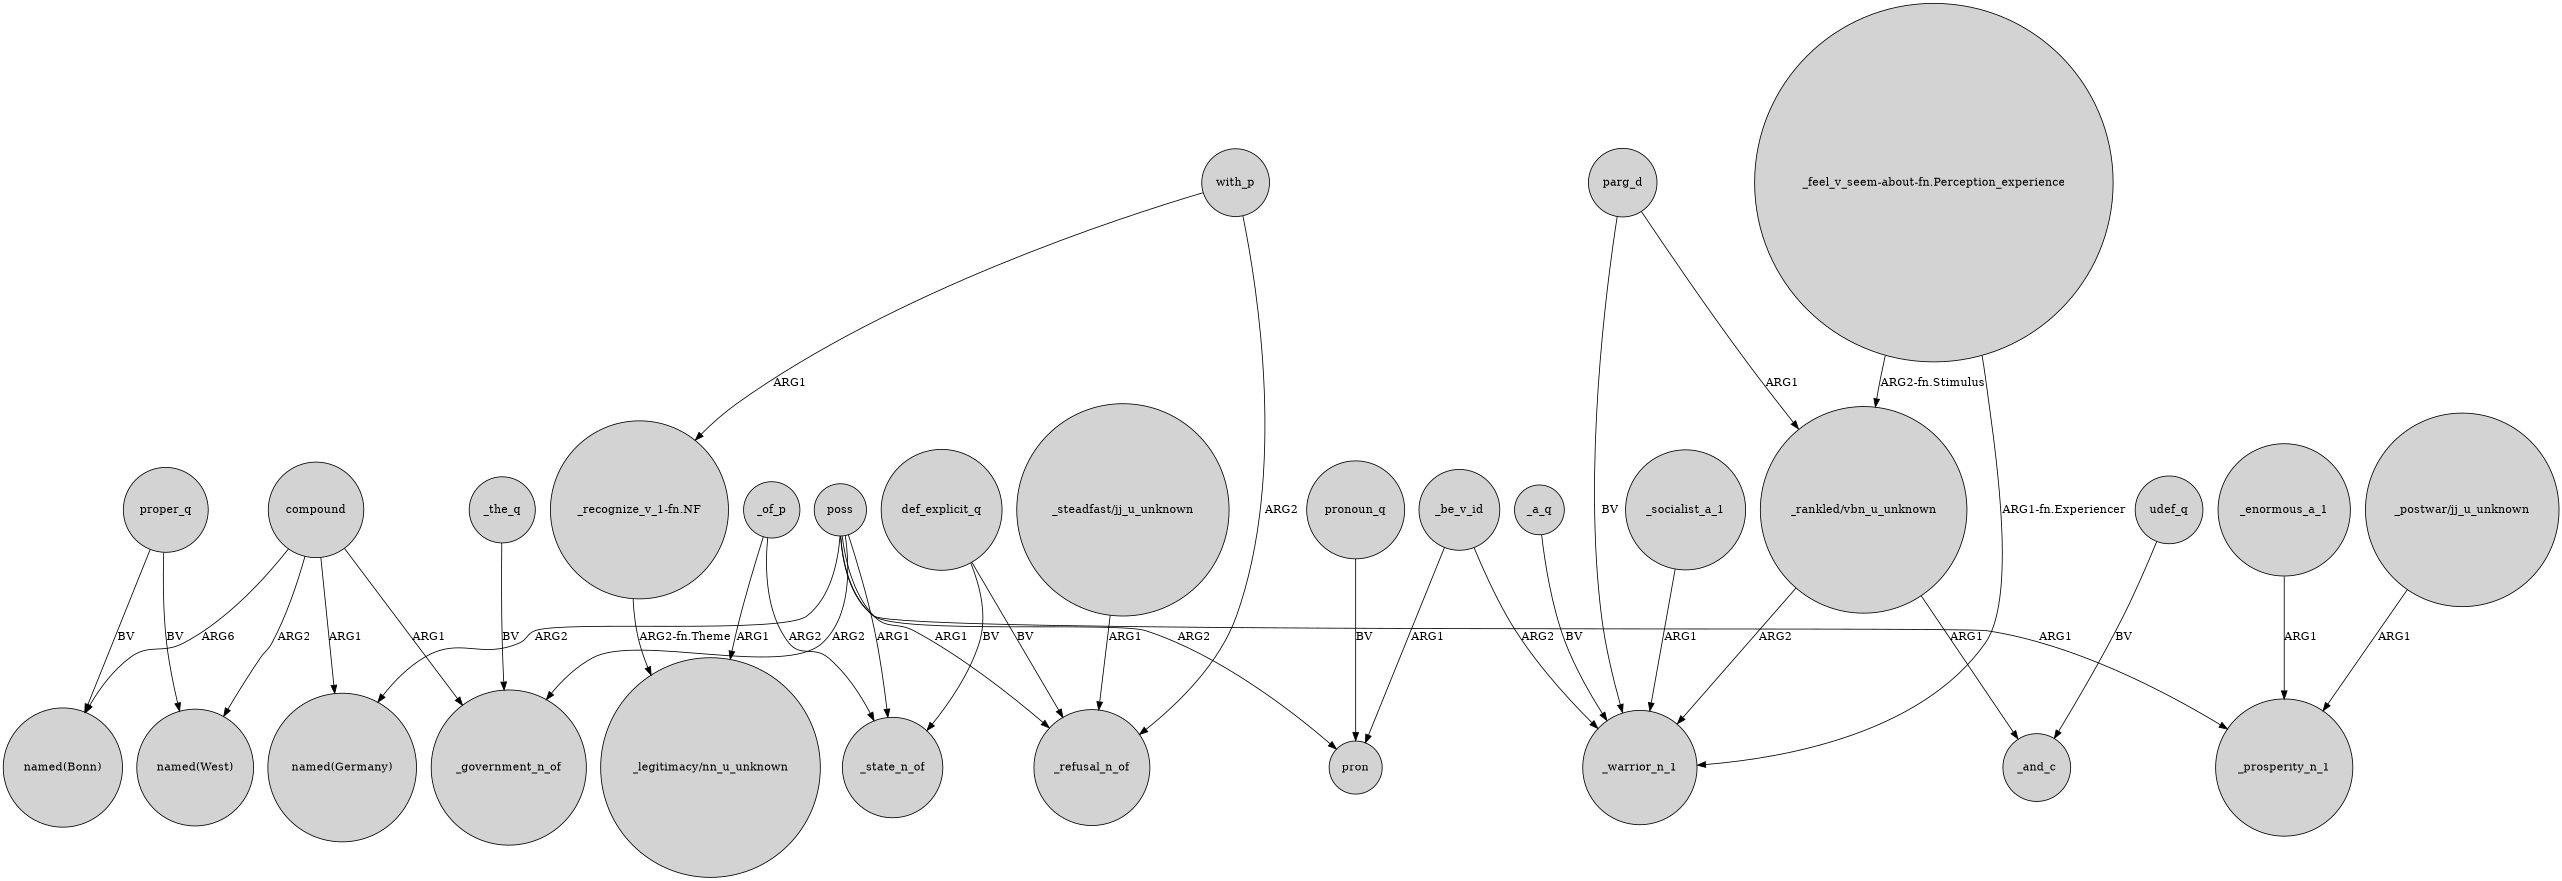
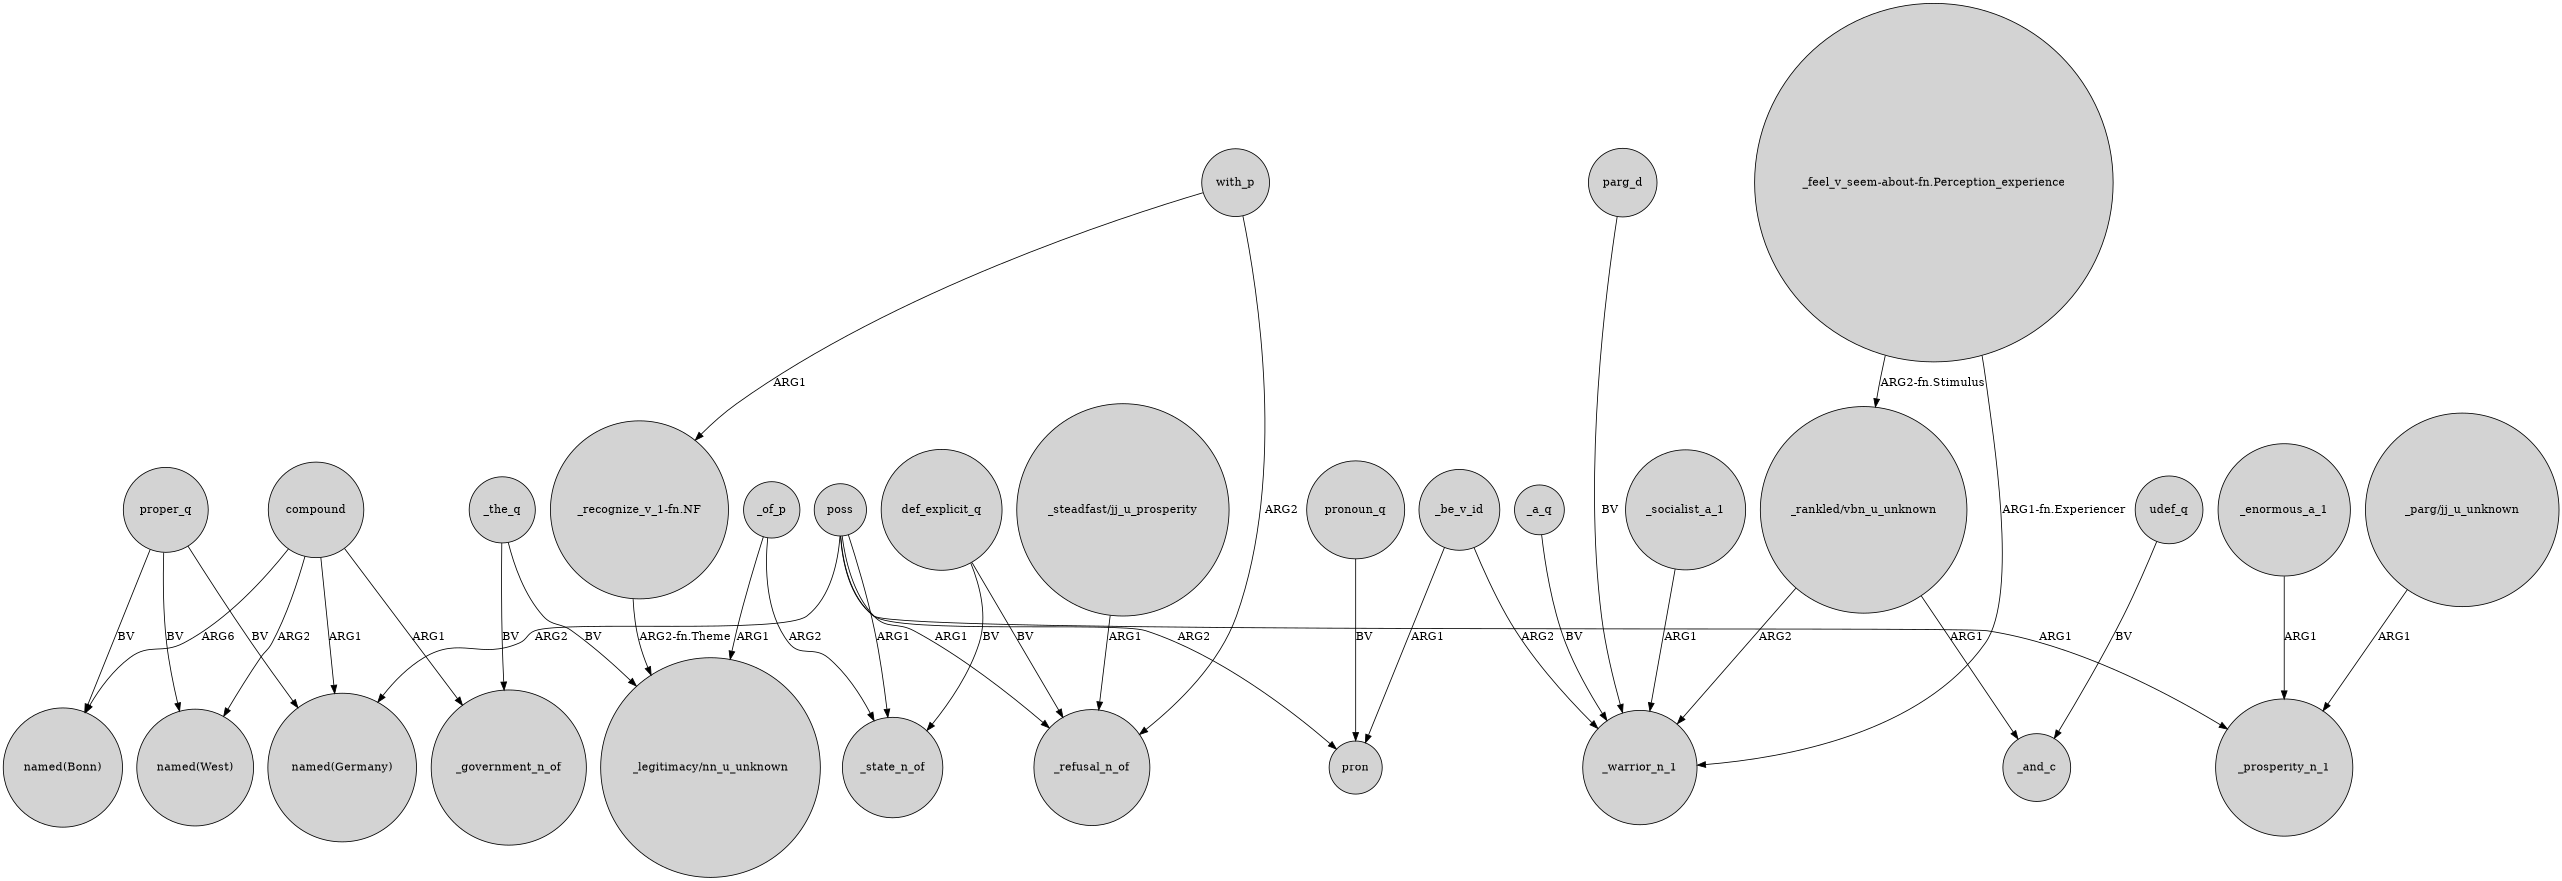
(1715, 319) -> none
(1123, 510) -> (1123, 510)
(2462, 510) -> (2462, 510)
none -> (550, 622)
none -> (239, 625)
(738, 656) -> none
